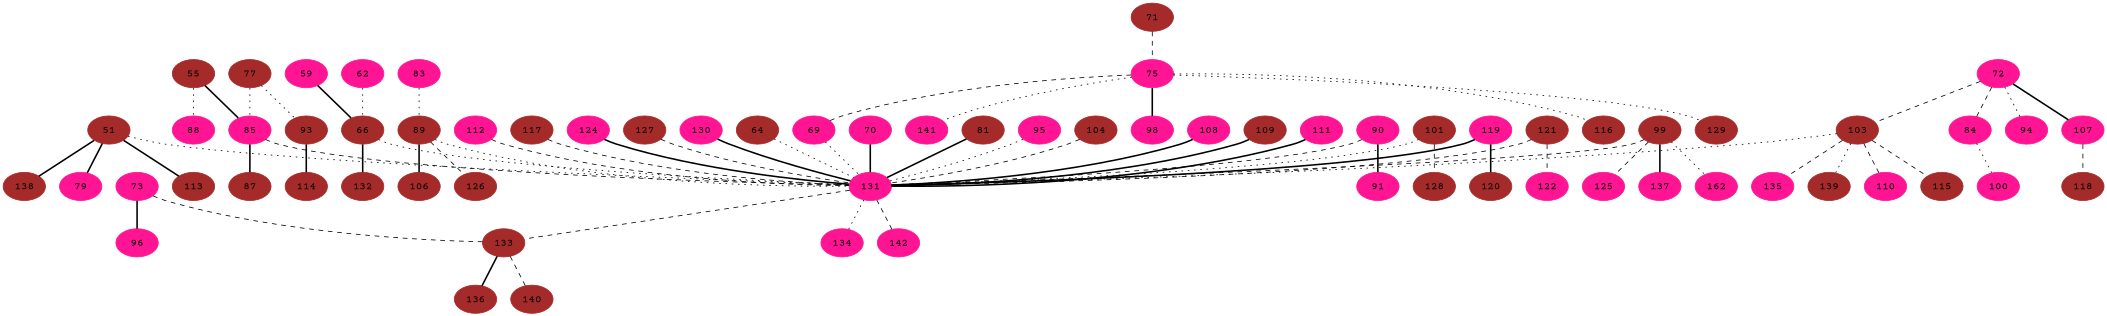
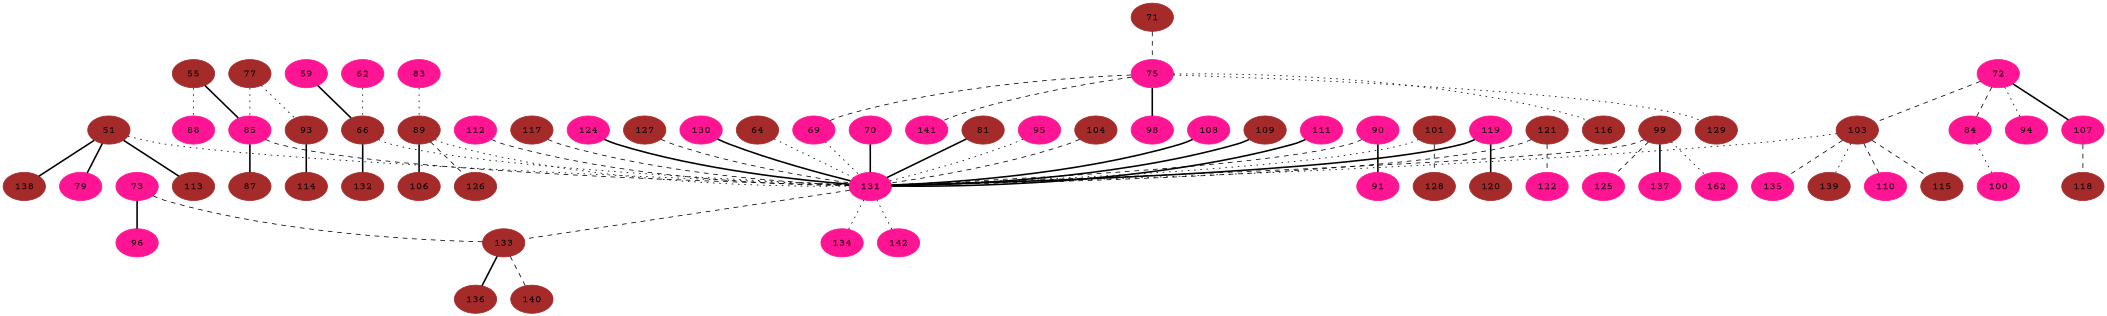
(1036, 94) -> (1036, 94)
(884, 215) -> (884, 215)
